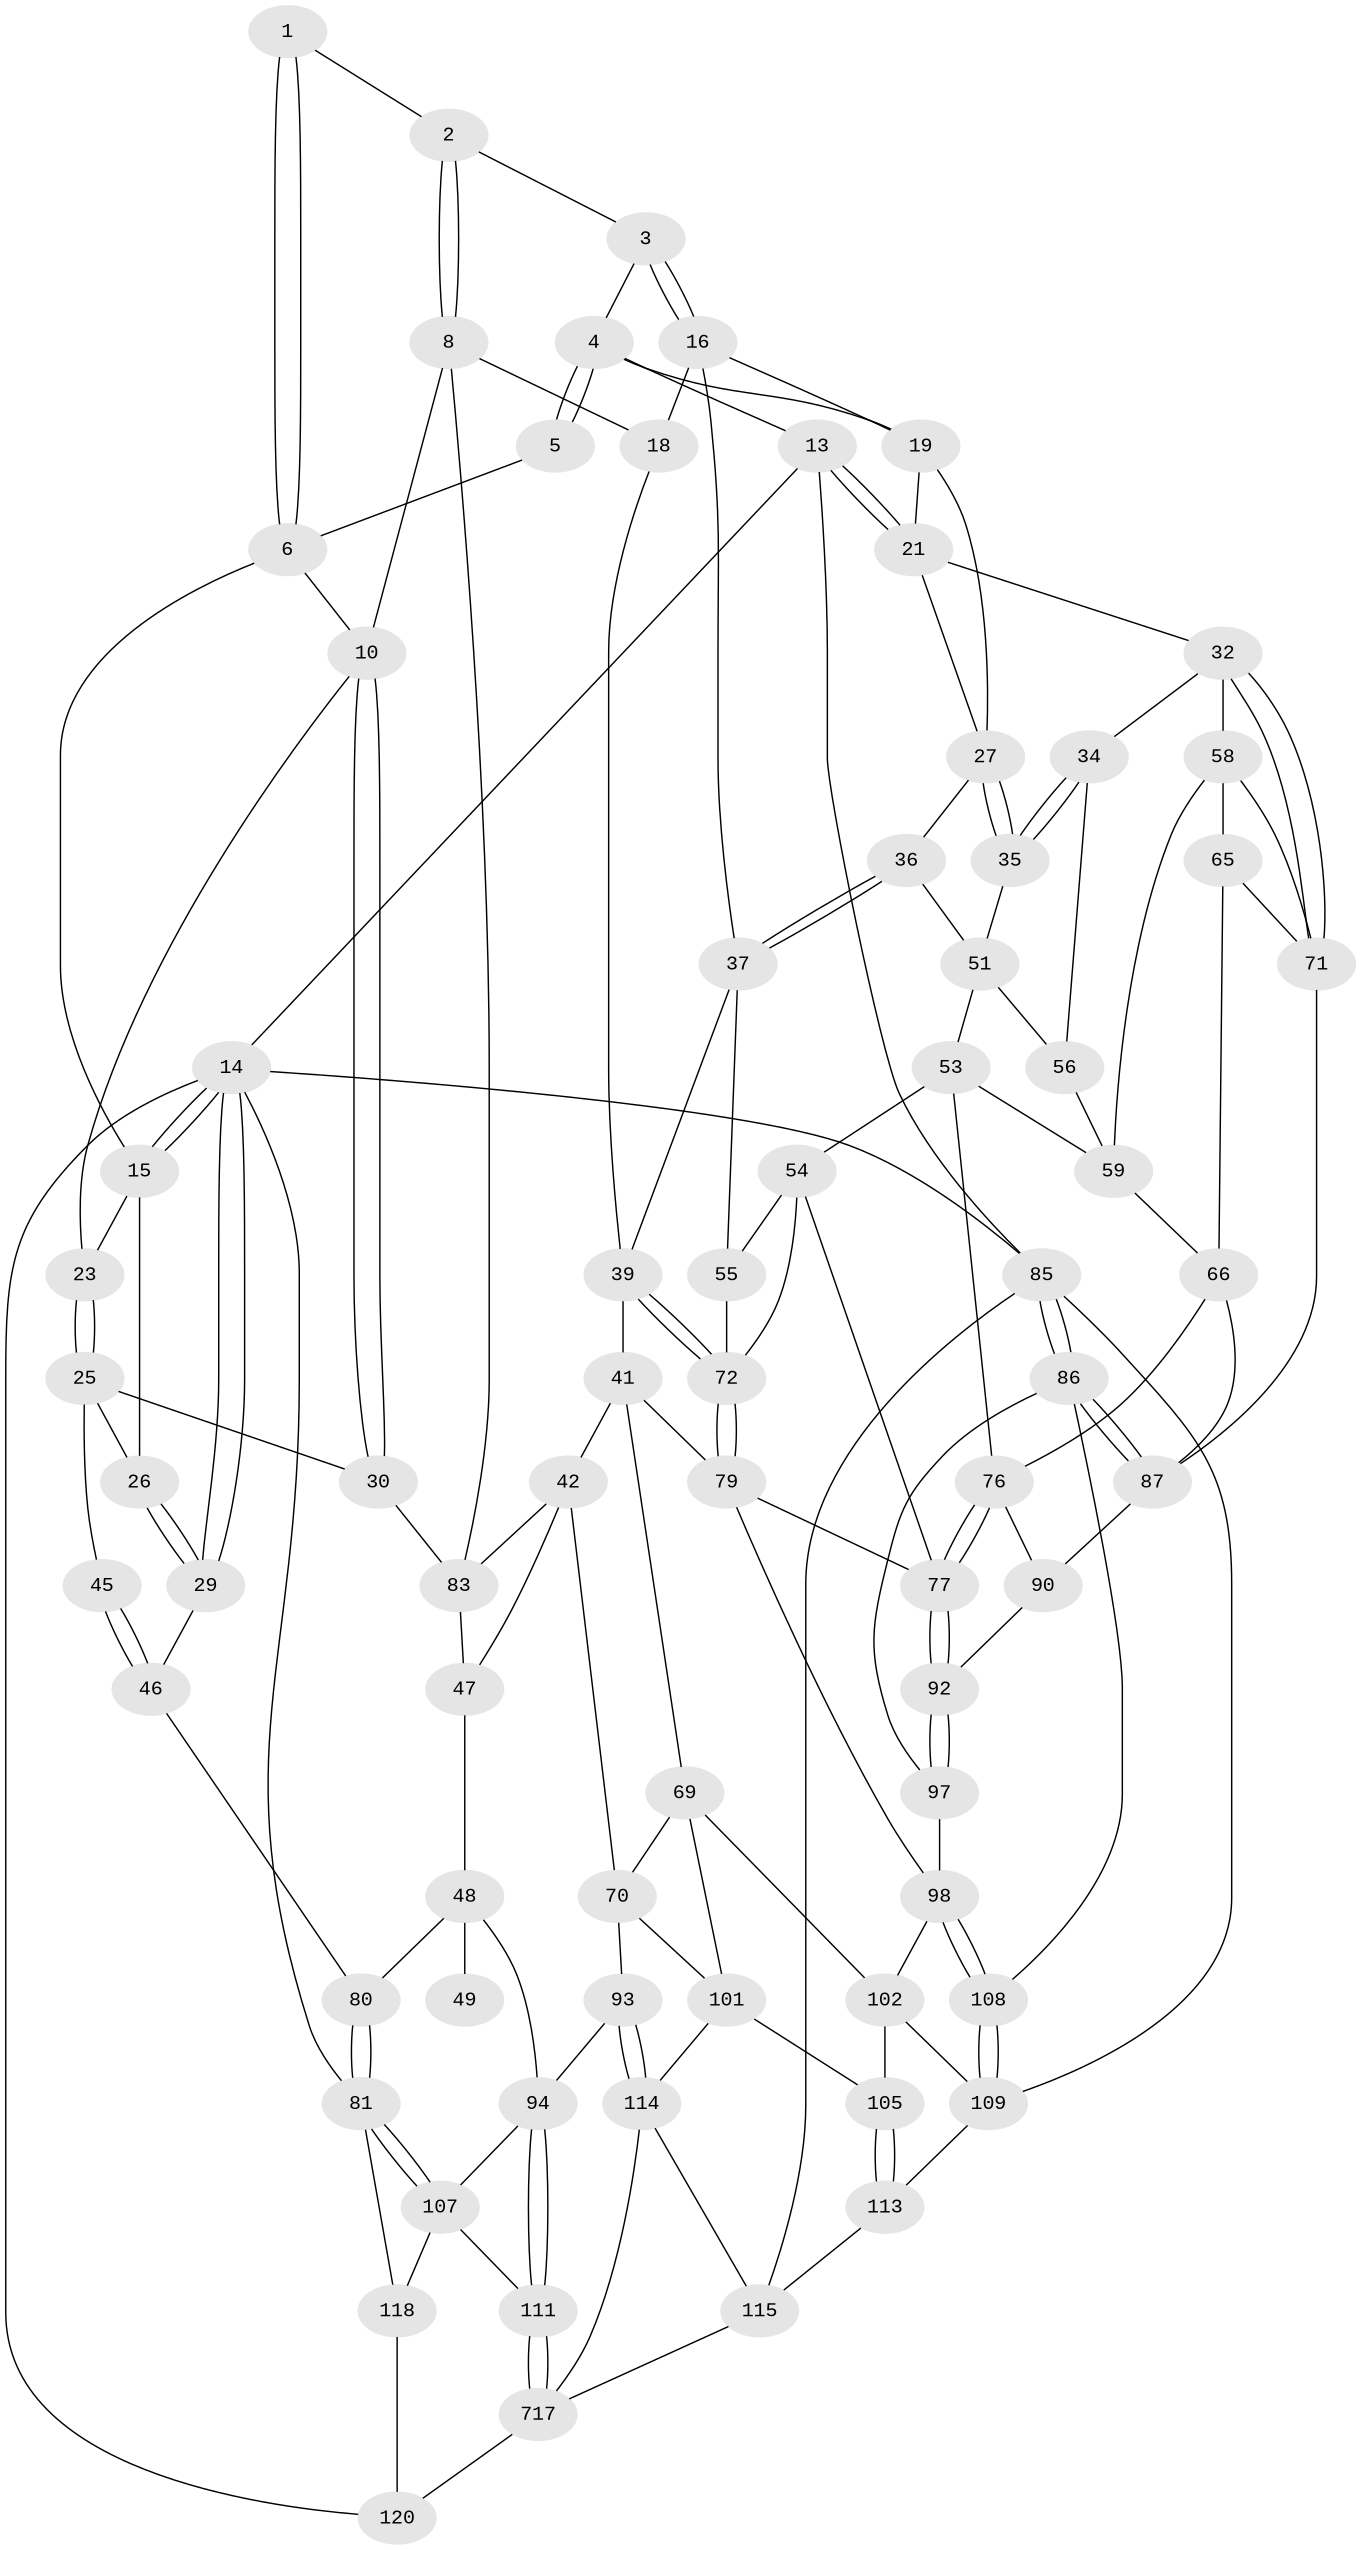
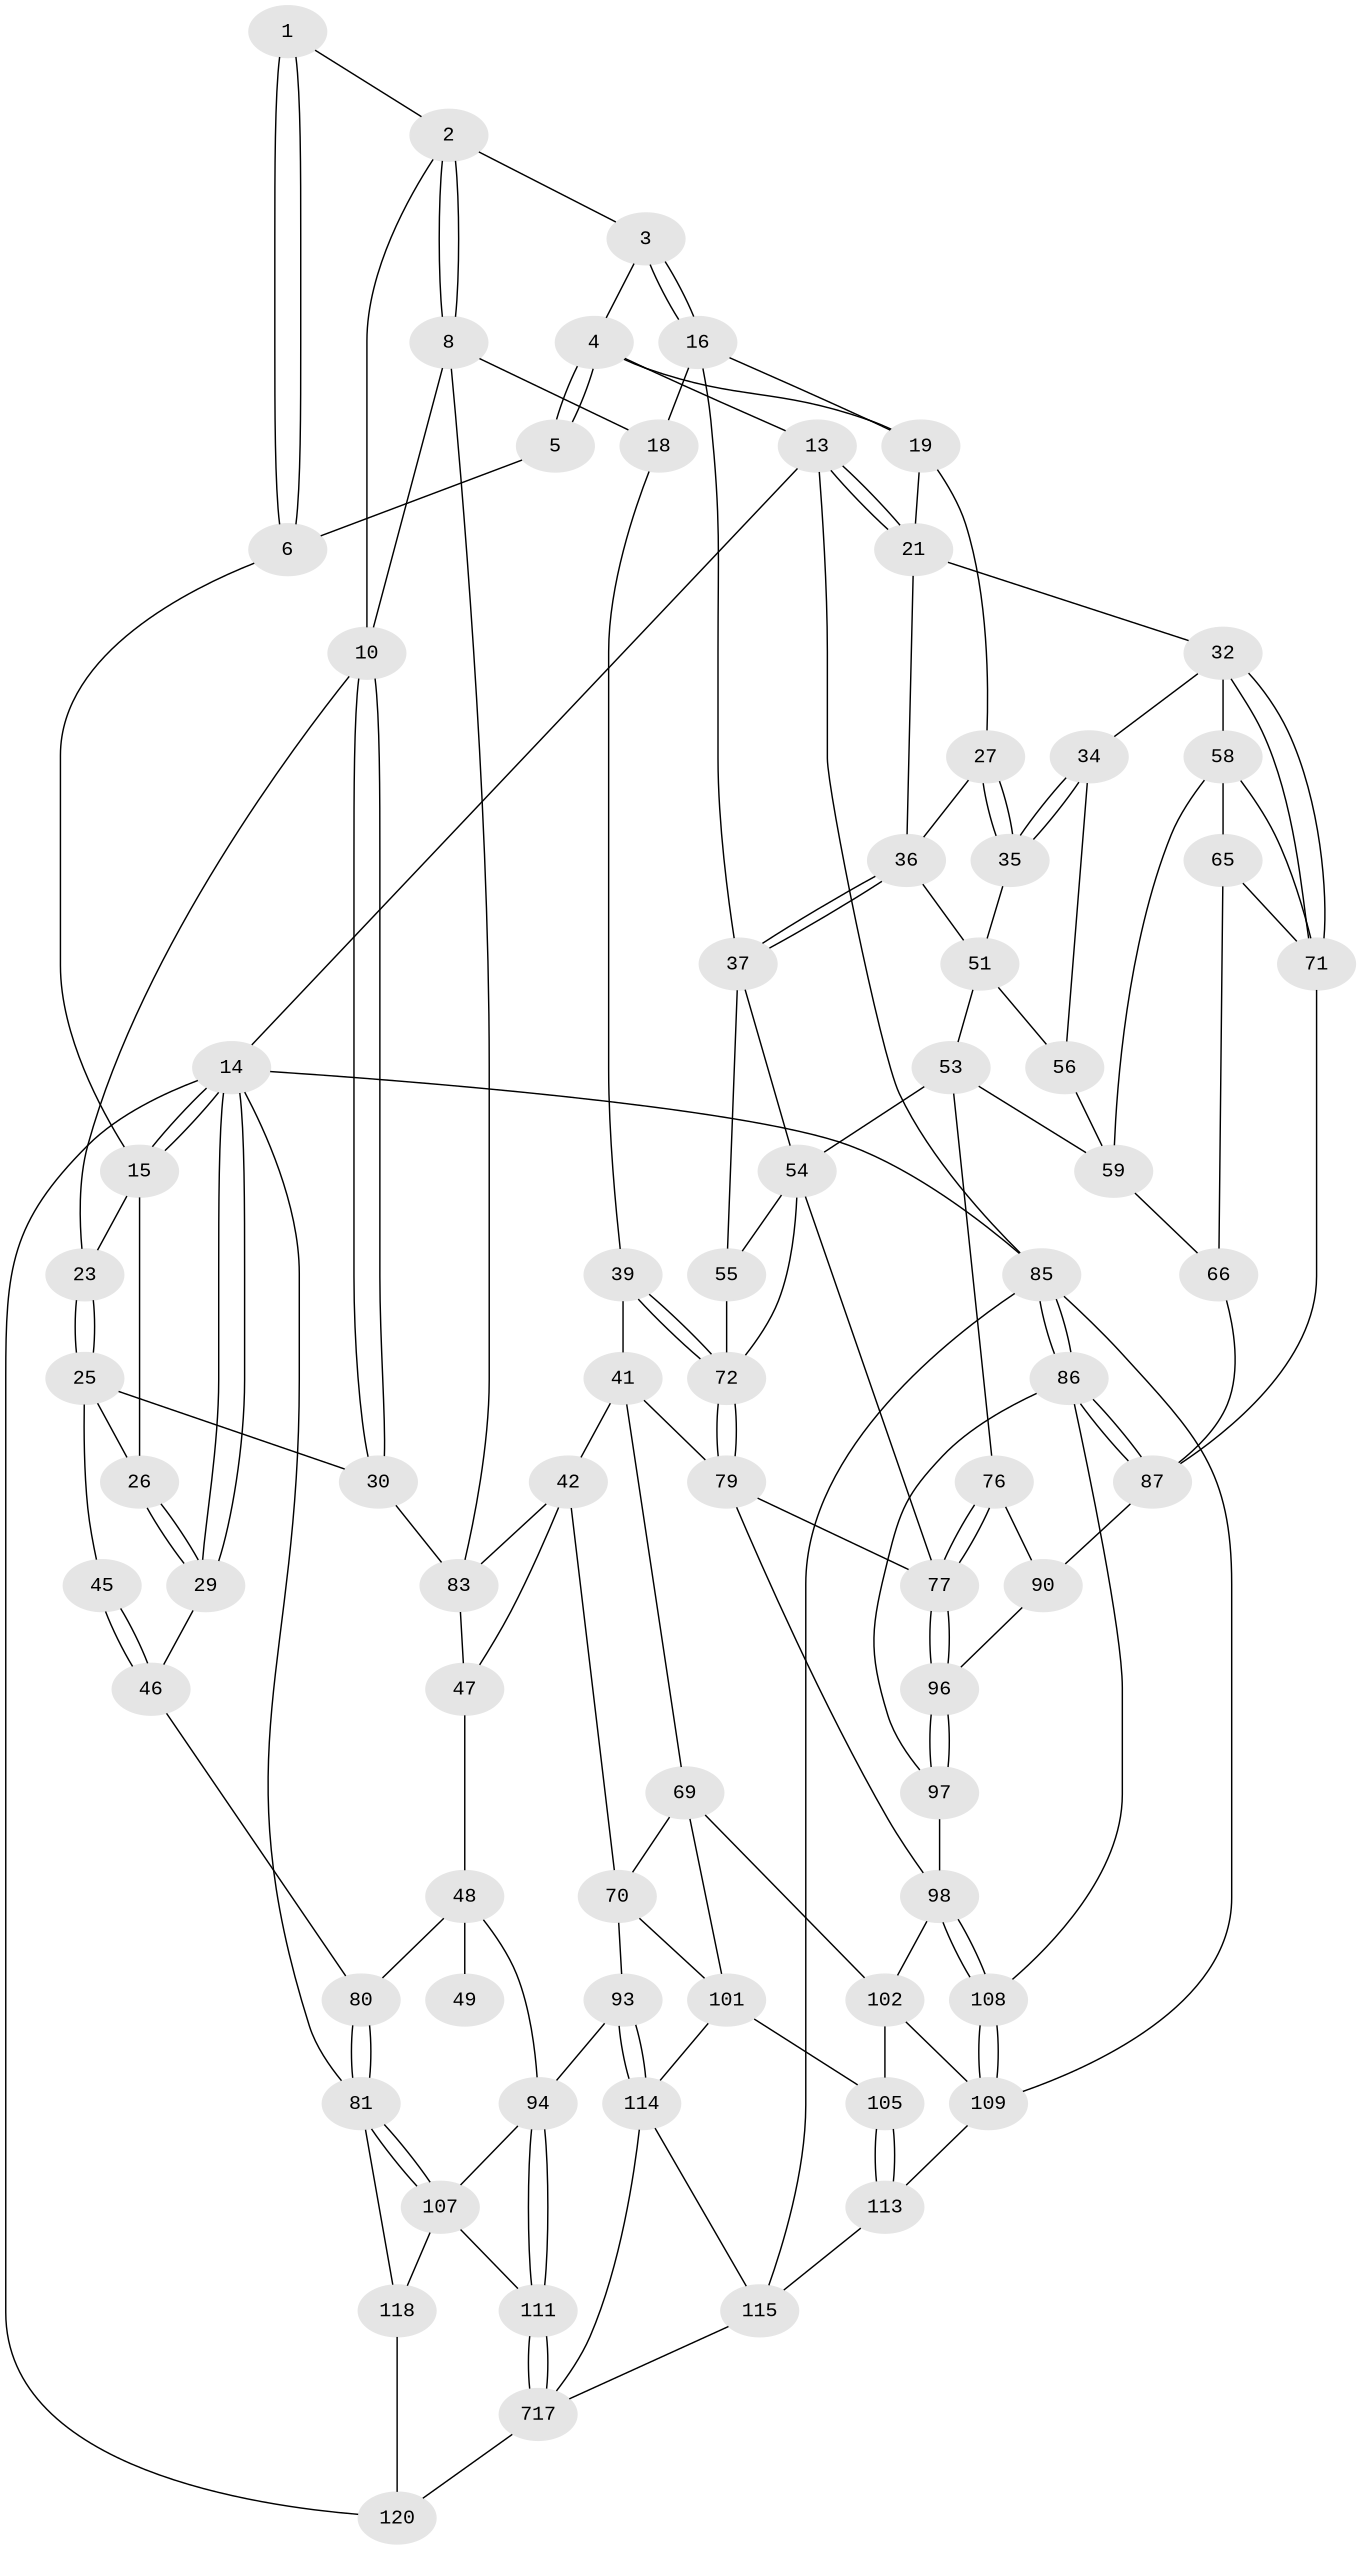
(327, 601) -> (367, 386)
(950, 653) -> (910, 705)
(678, 1126) -> (768, 1068)
(1128, 1397) -> none
(940, 1689) -> (940, 1689)
